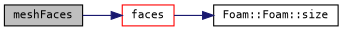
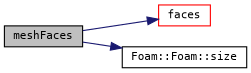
(188, 15) -> (97, 44)
